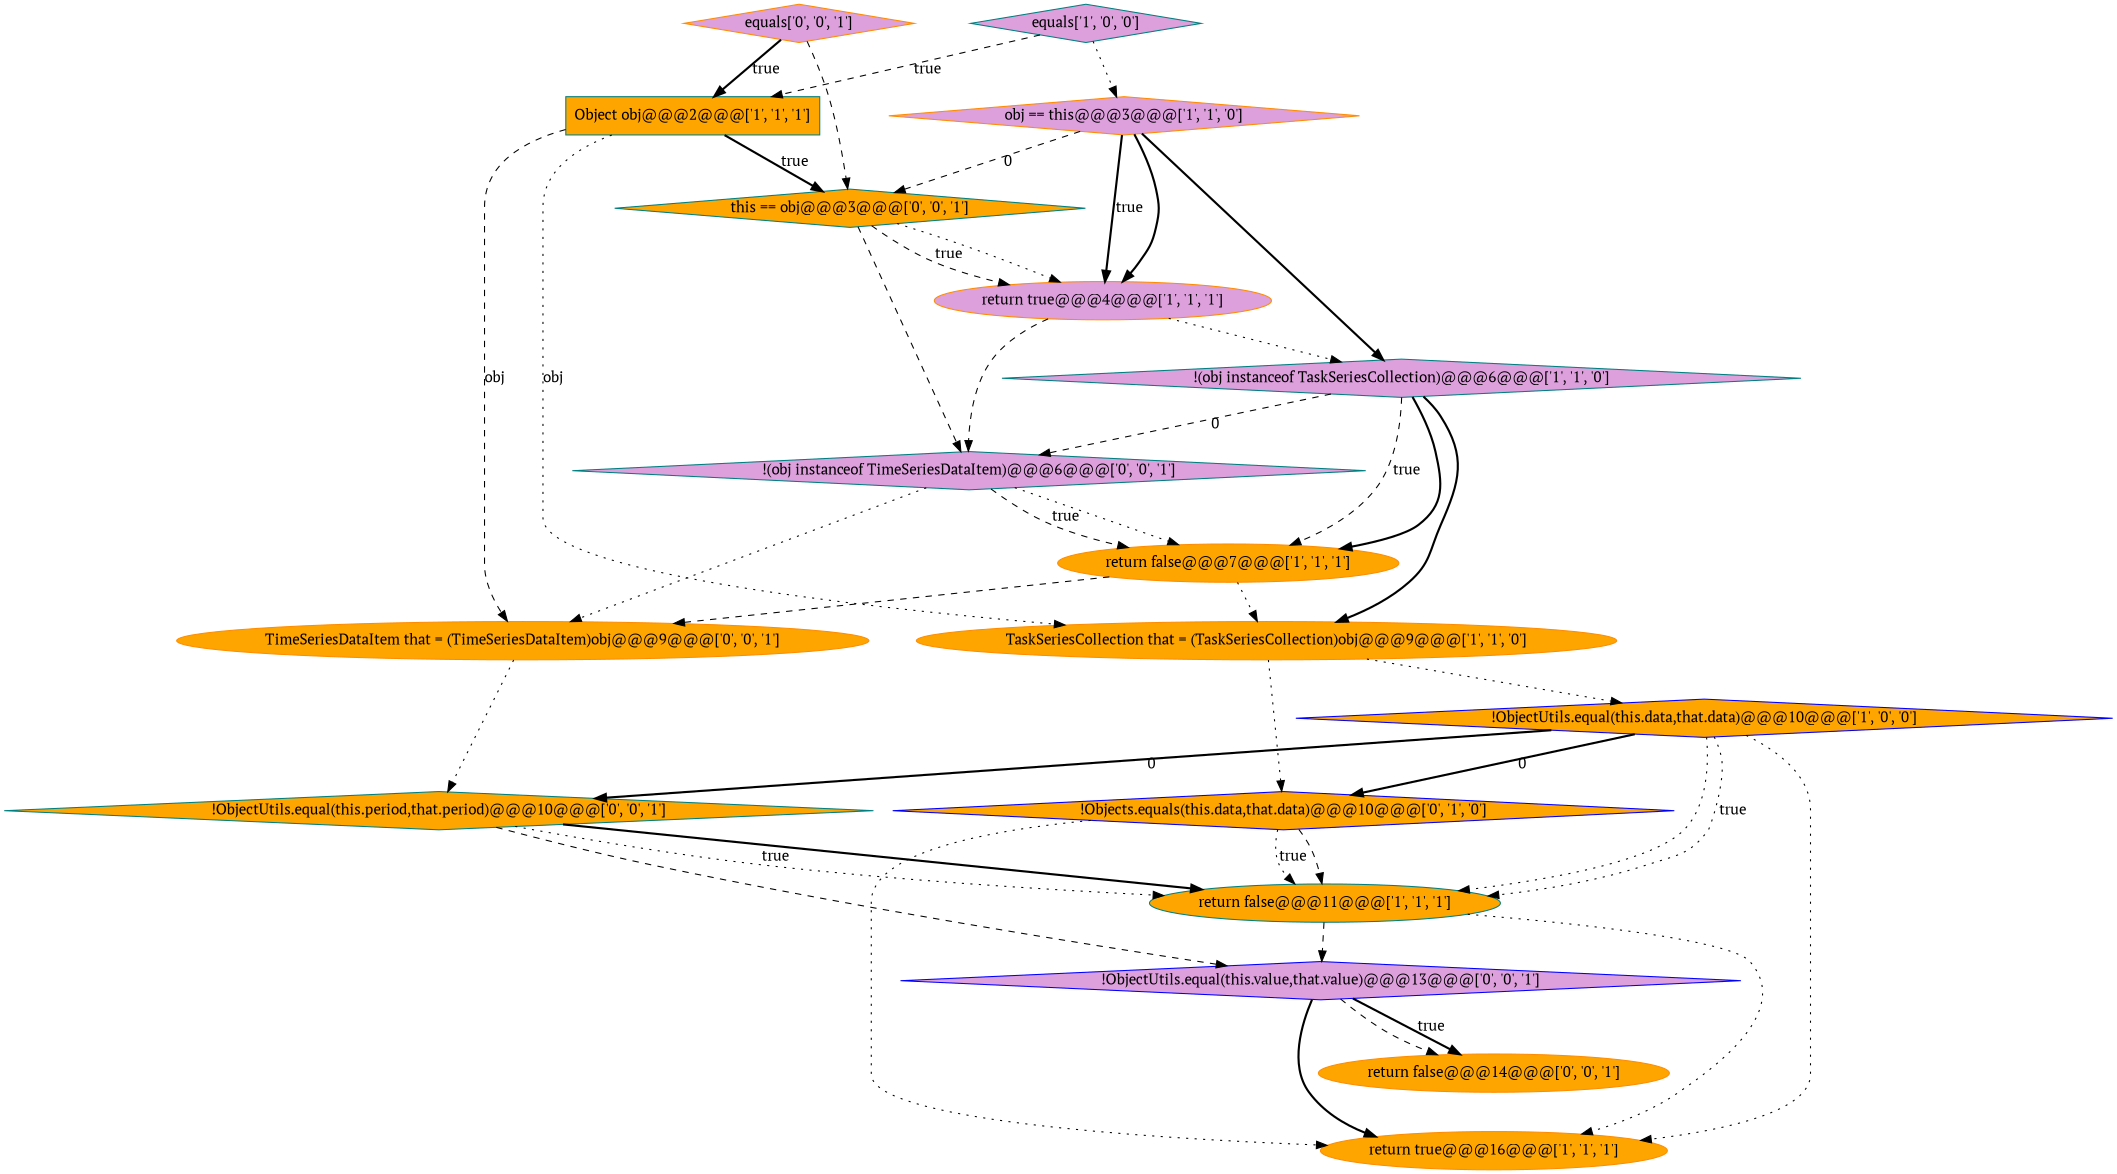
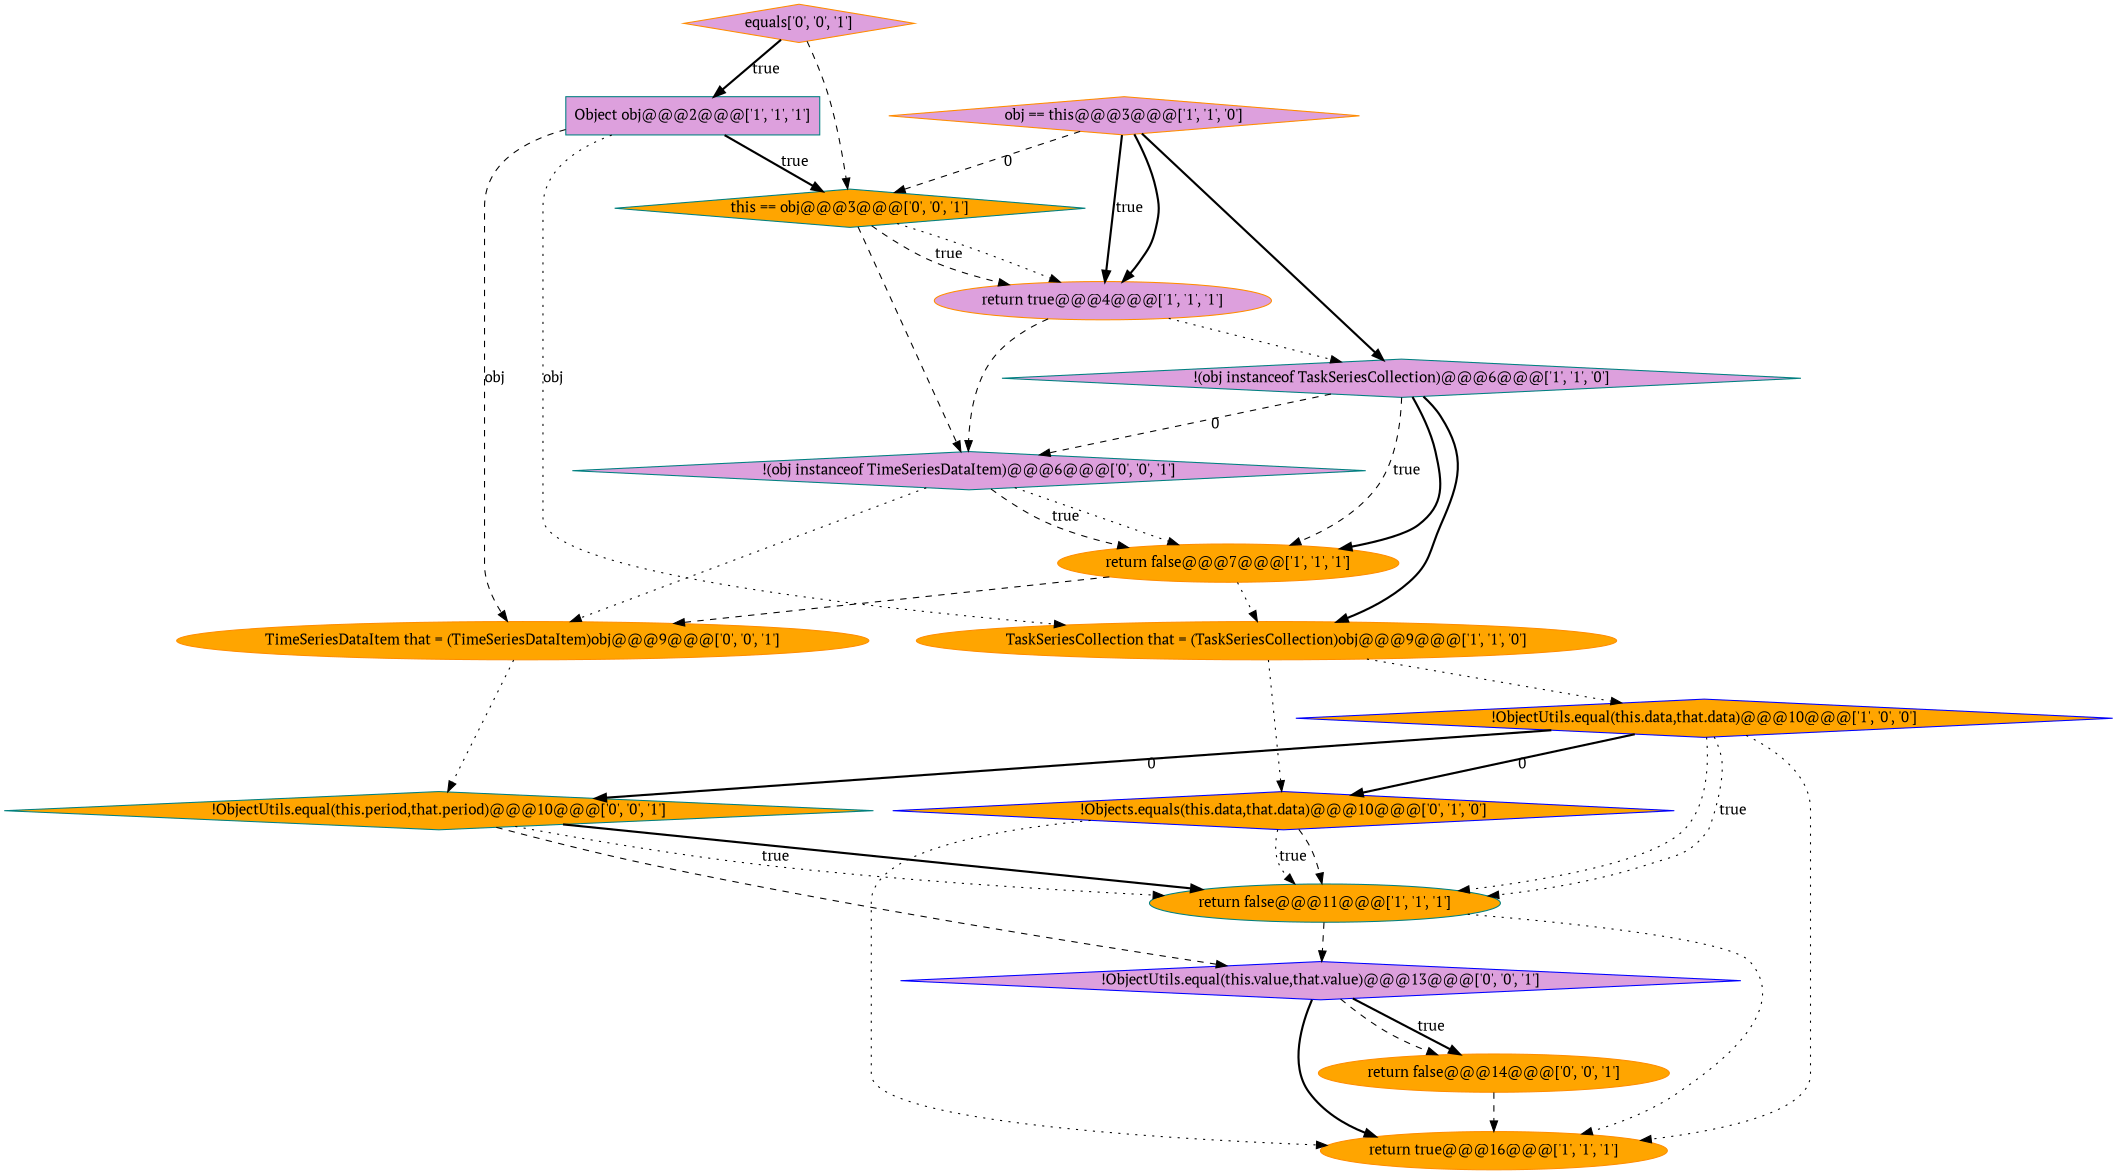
(1086, 23) -> none
(693, 116) -> (693, 116)
none -> (1494, 1107)
